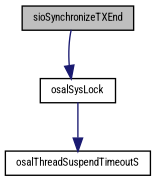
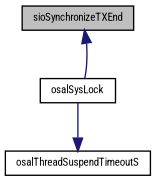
(69, 48) -> (87, 61)
